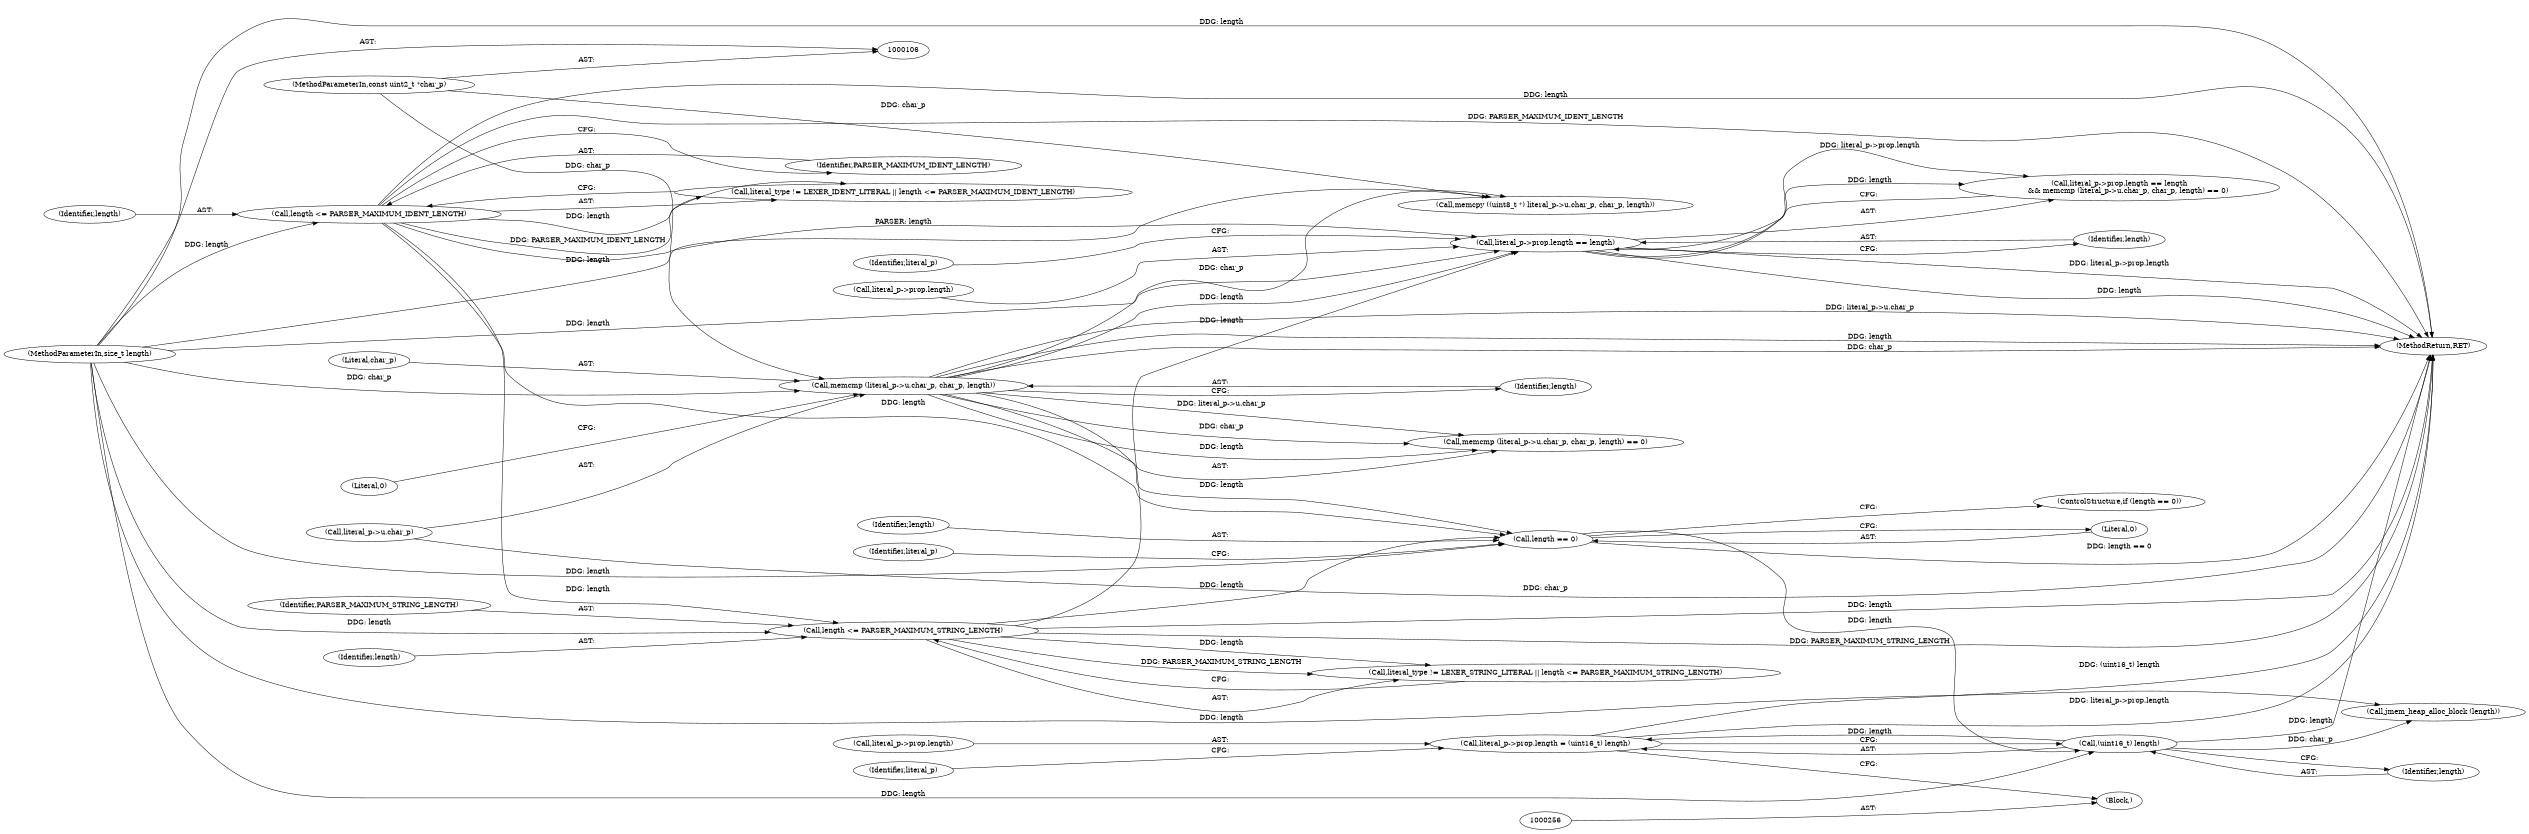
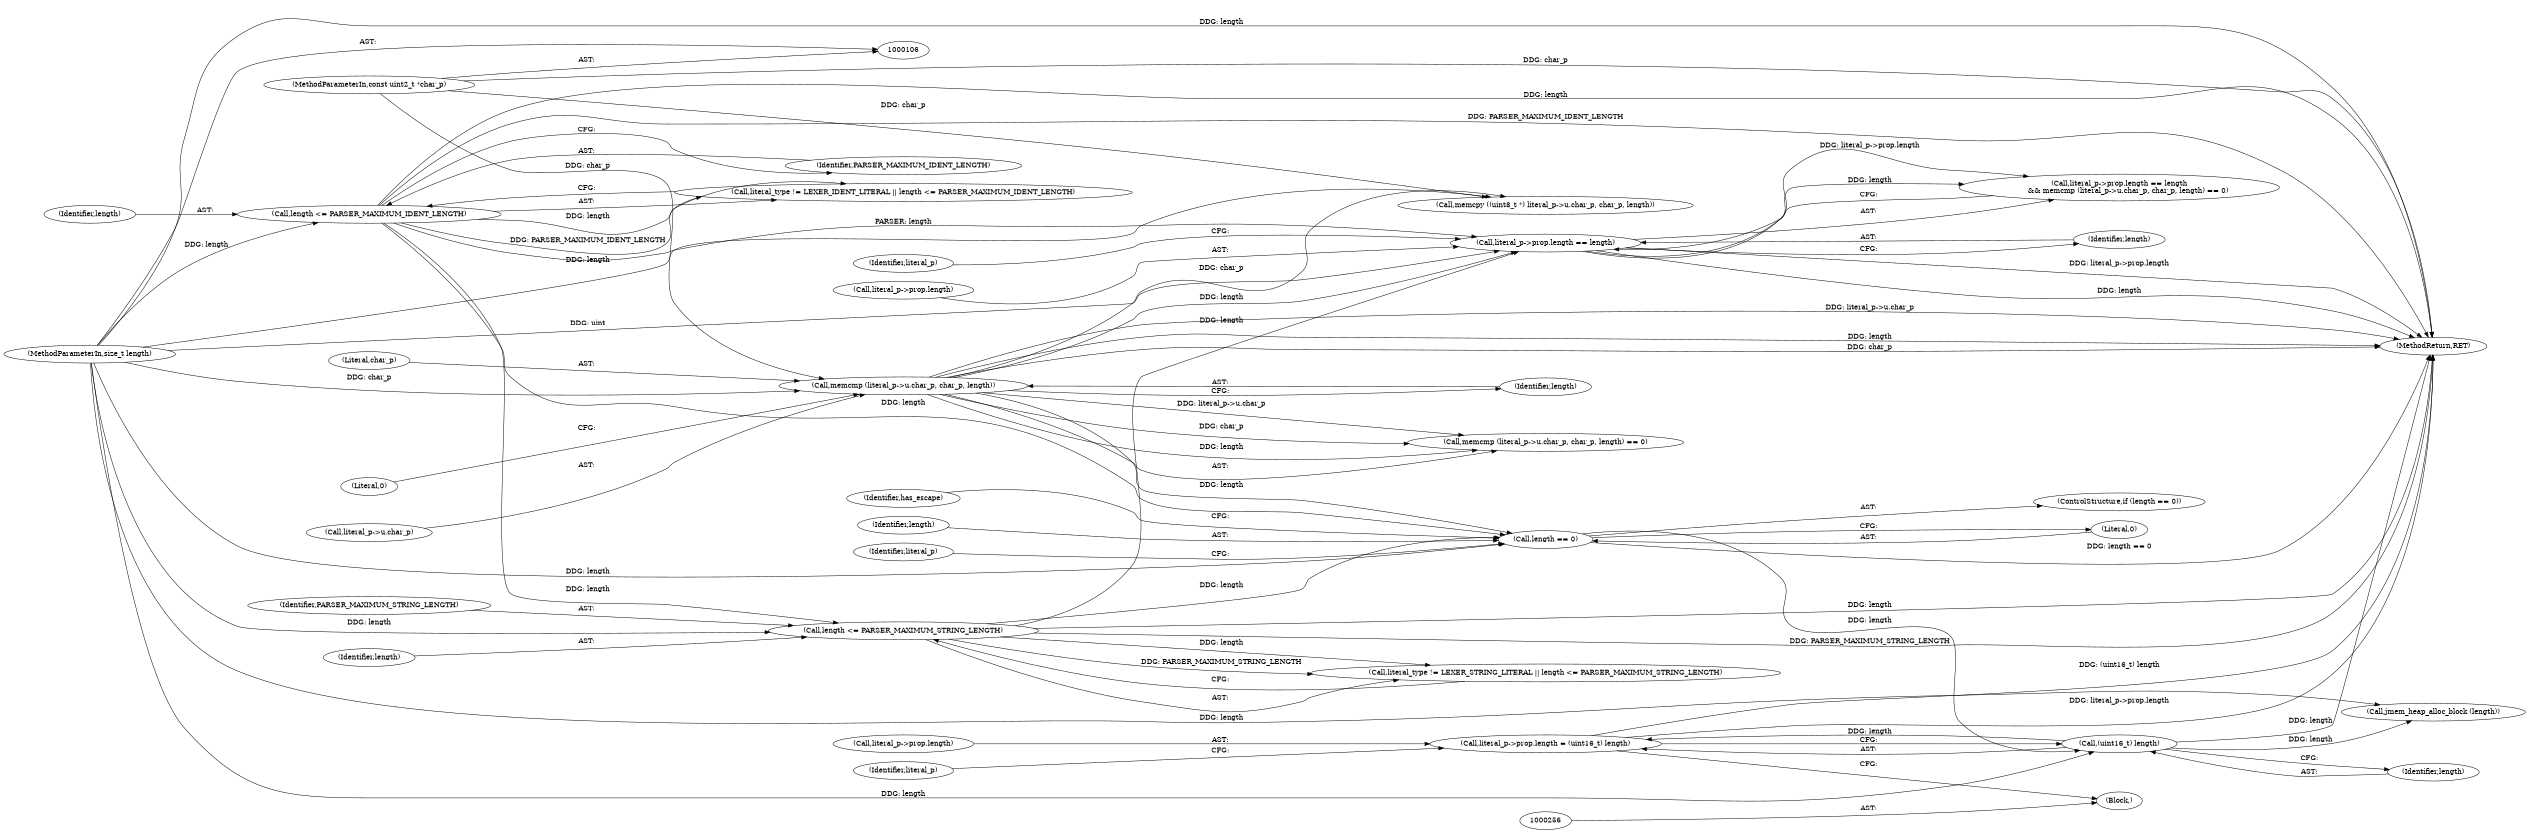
(588, 324) -> (588, 324)
none -> (903, 498)
(1870, 508) -> (1870, 508)
(1482, 596) -> (1529, 65)
(2311, 740) -> (2311, 740)
